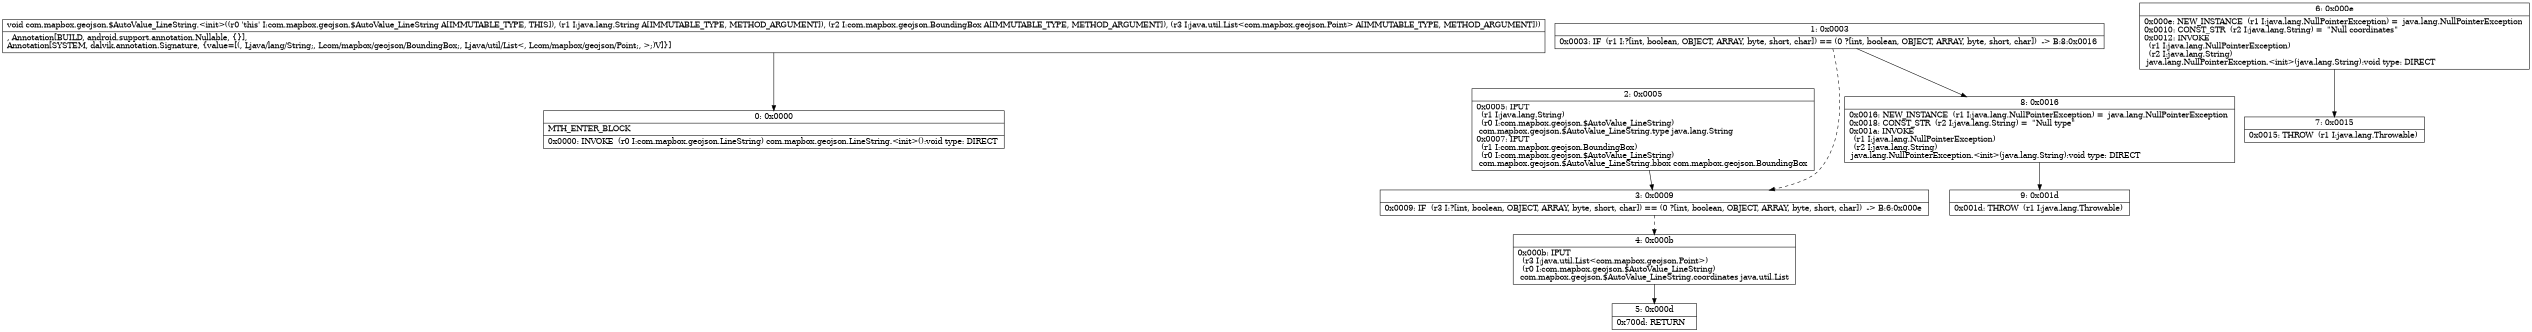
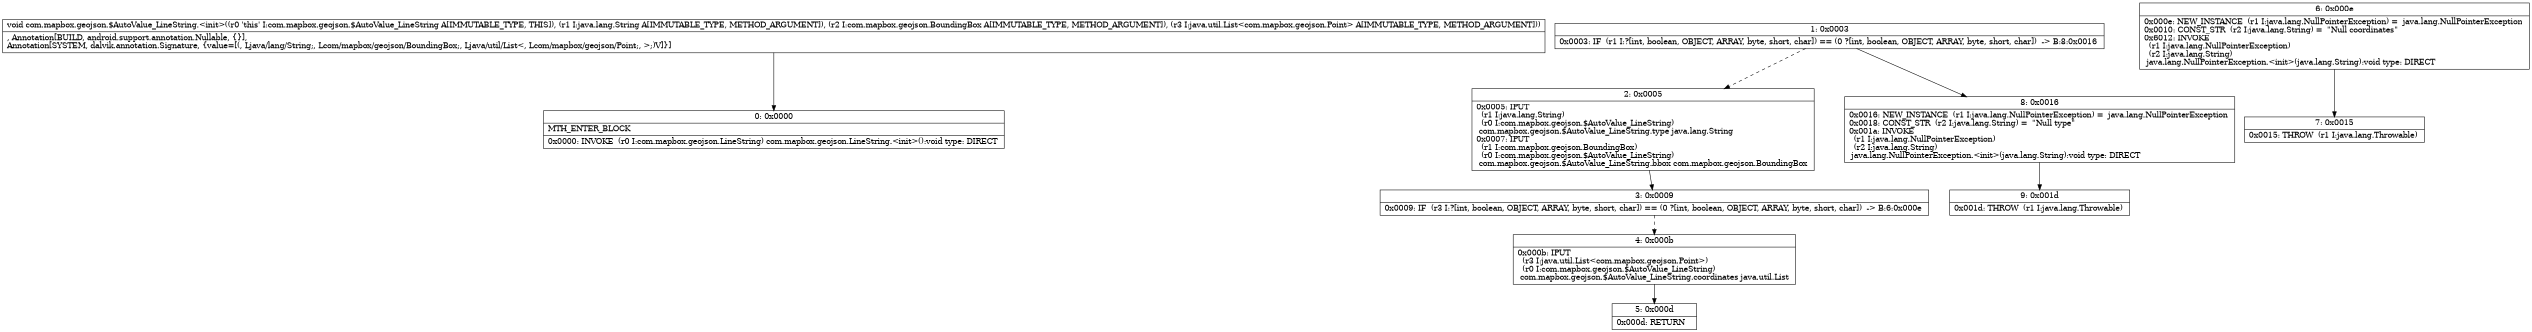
(2179, 38) -> (2179, 38)
(1836, 136) -> (1767, 67)
(1654, 323) -> (1654, 323)
